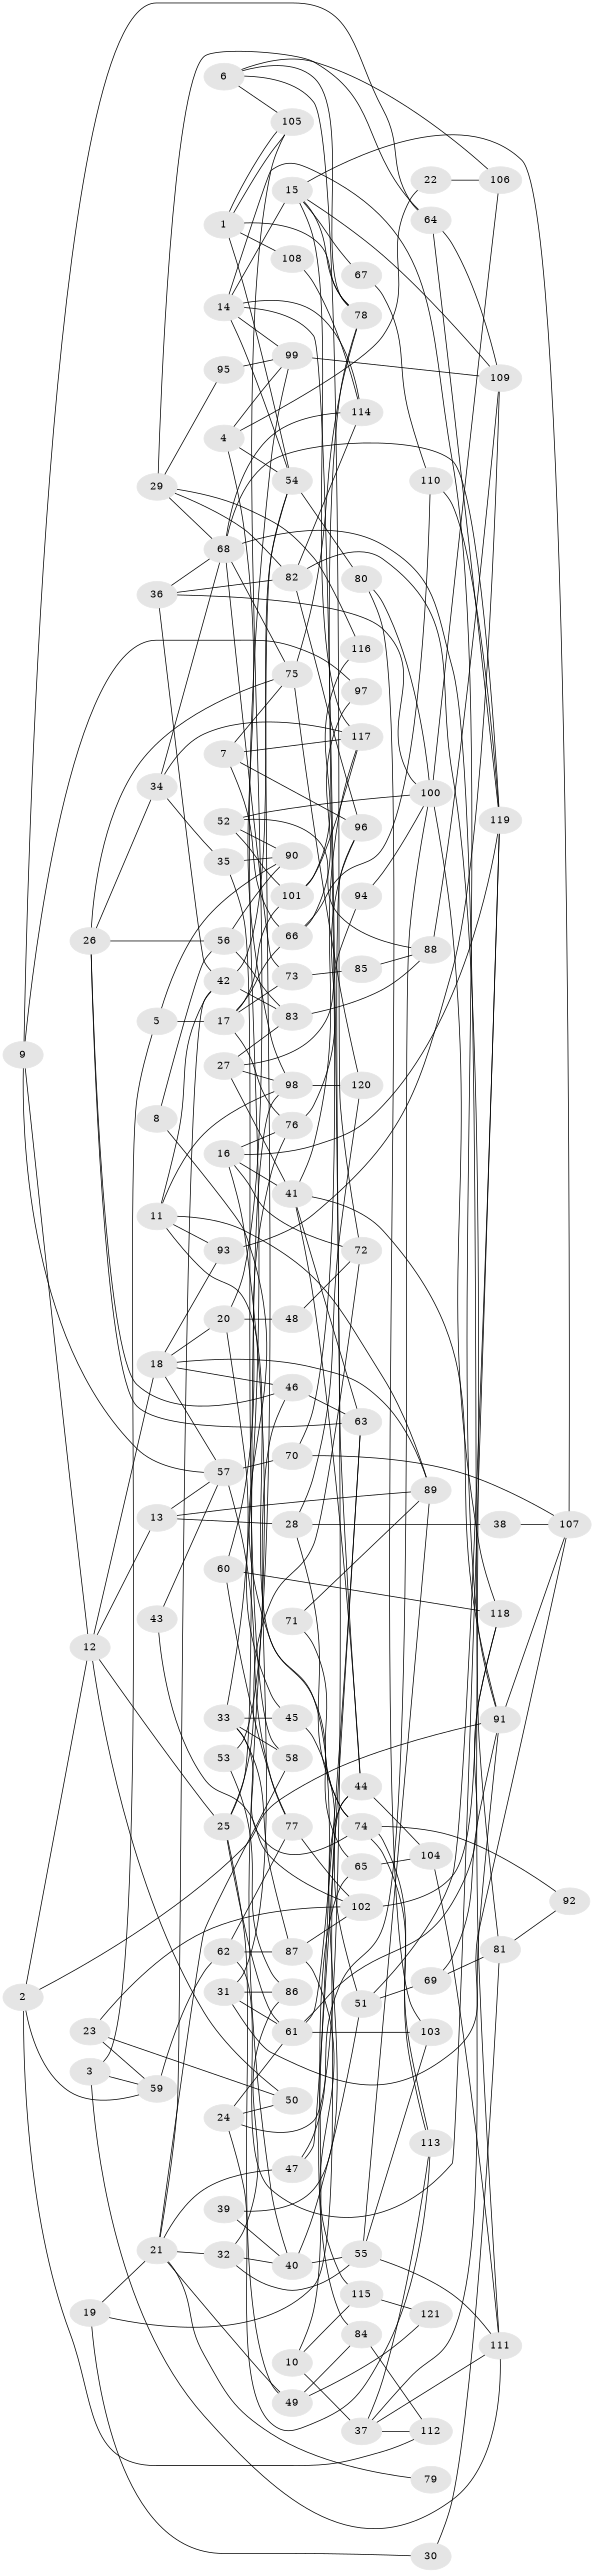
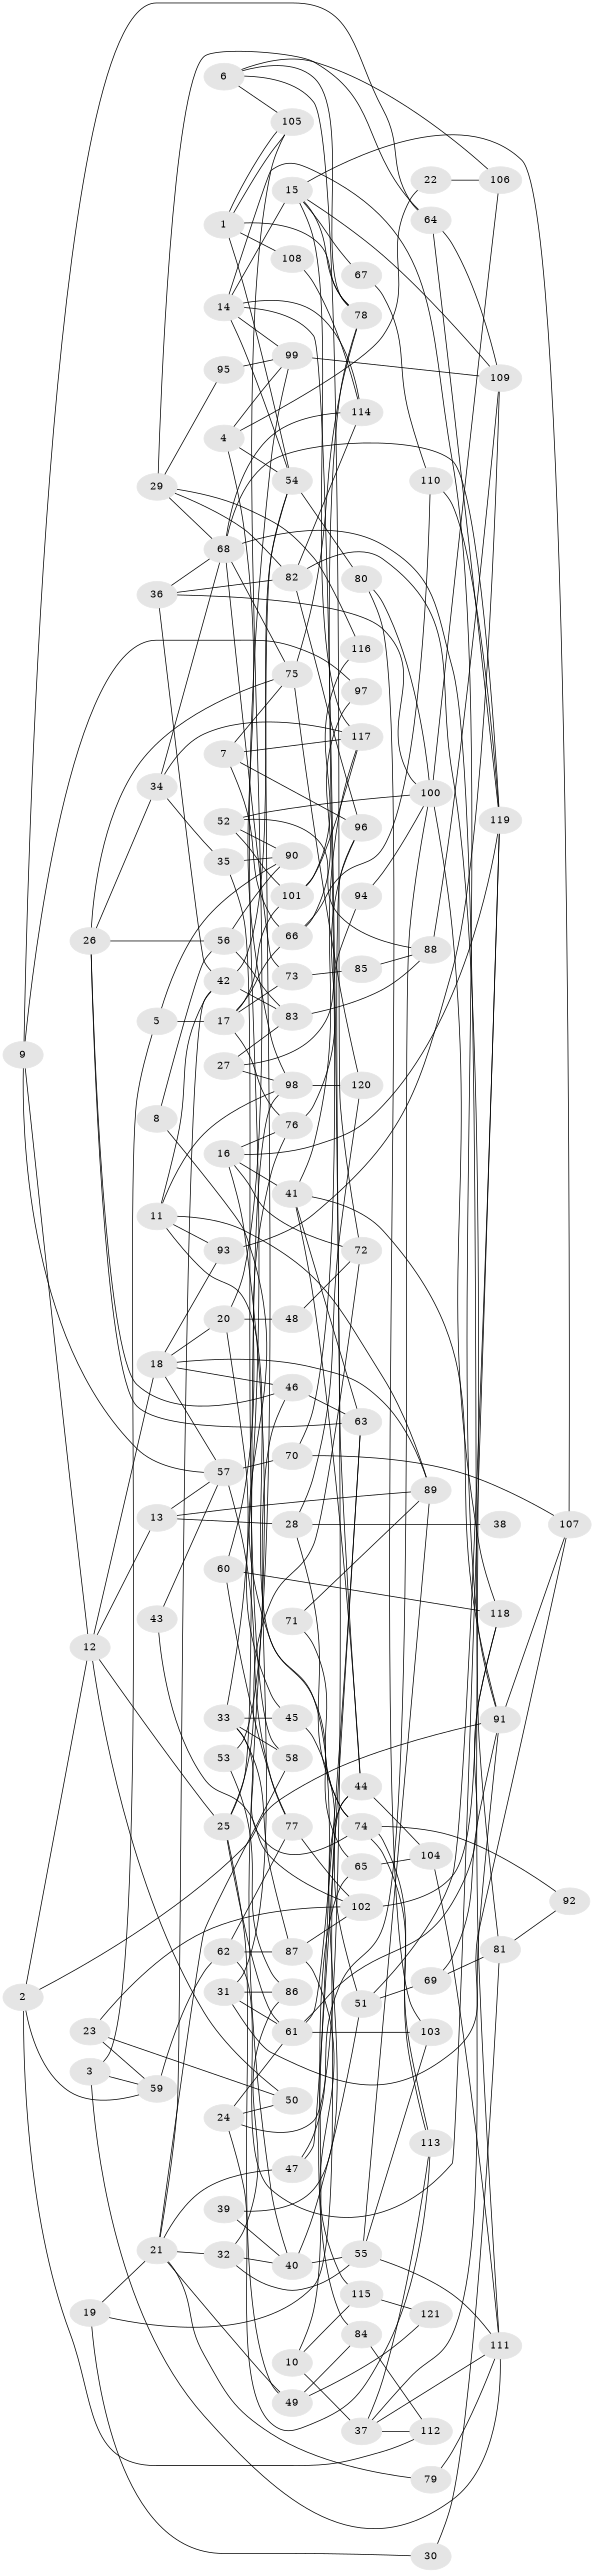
(258, 1130) -> none
(535, 1525) -> none
none -> (471, 2415)
